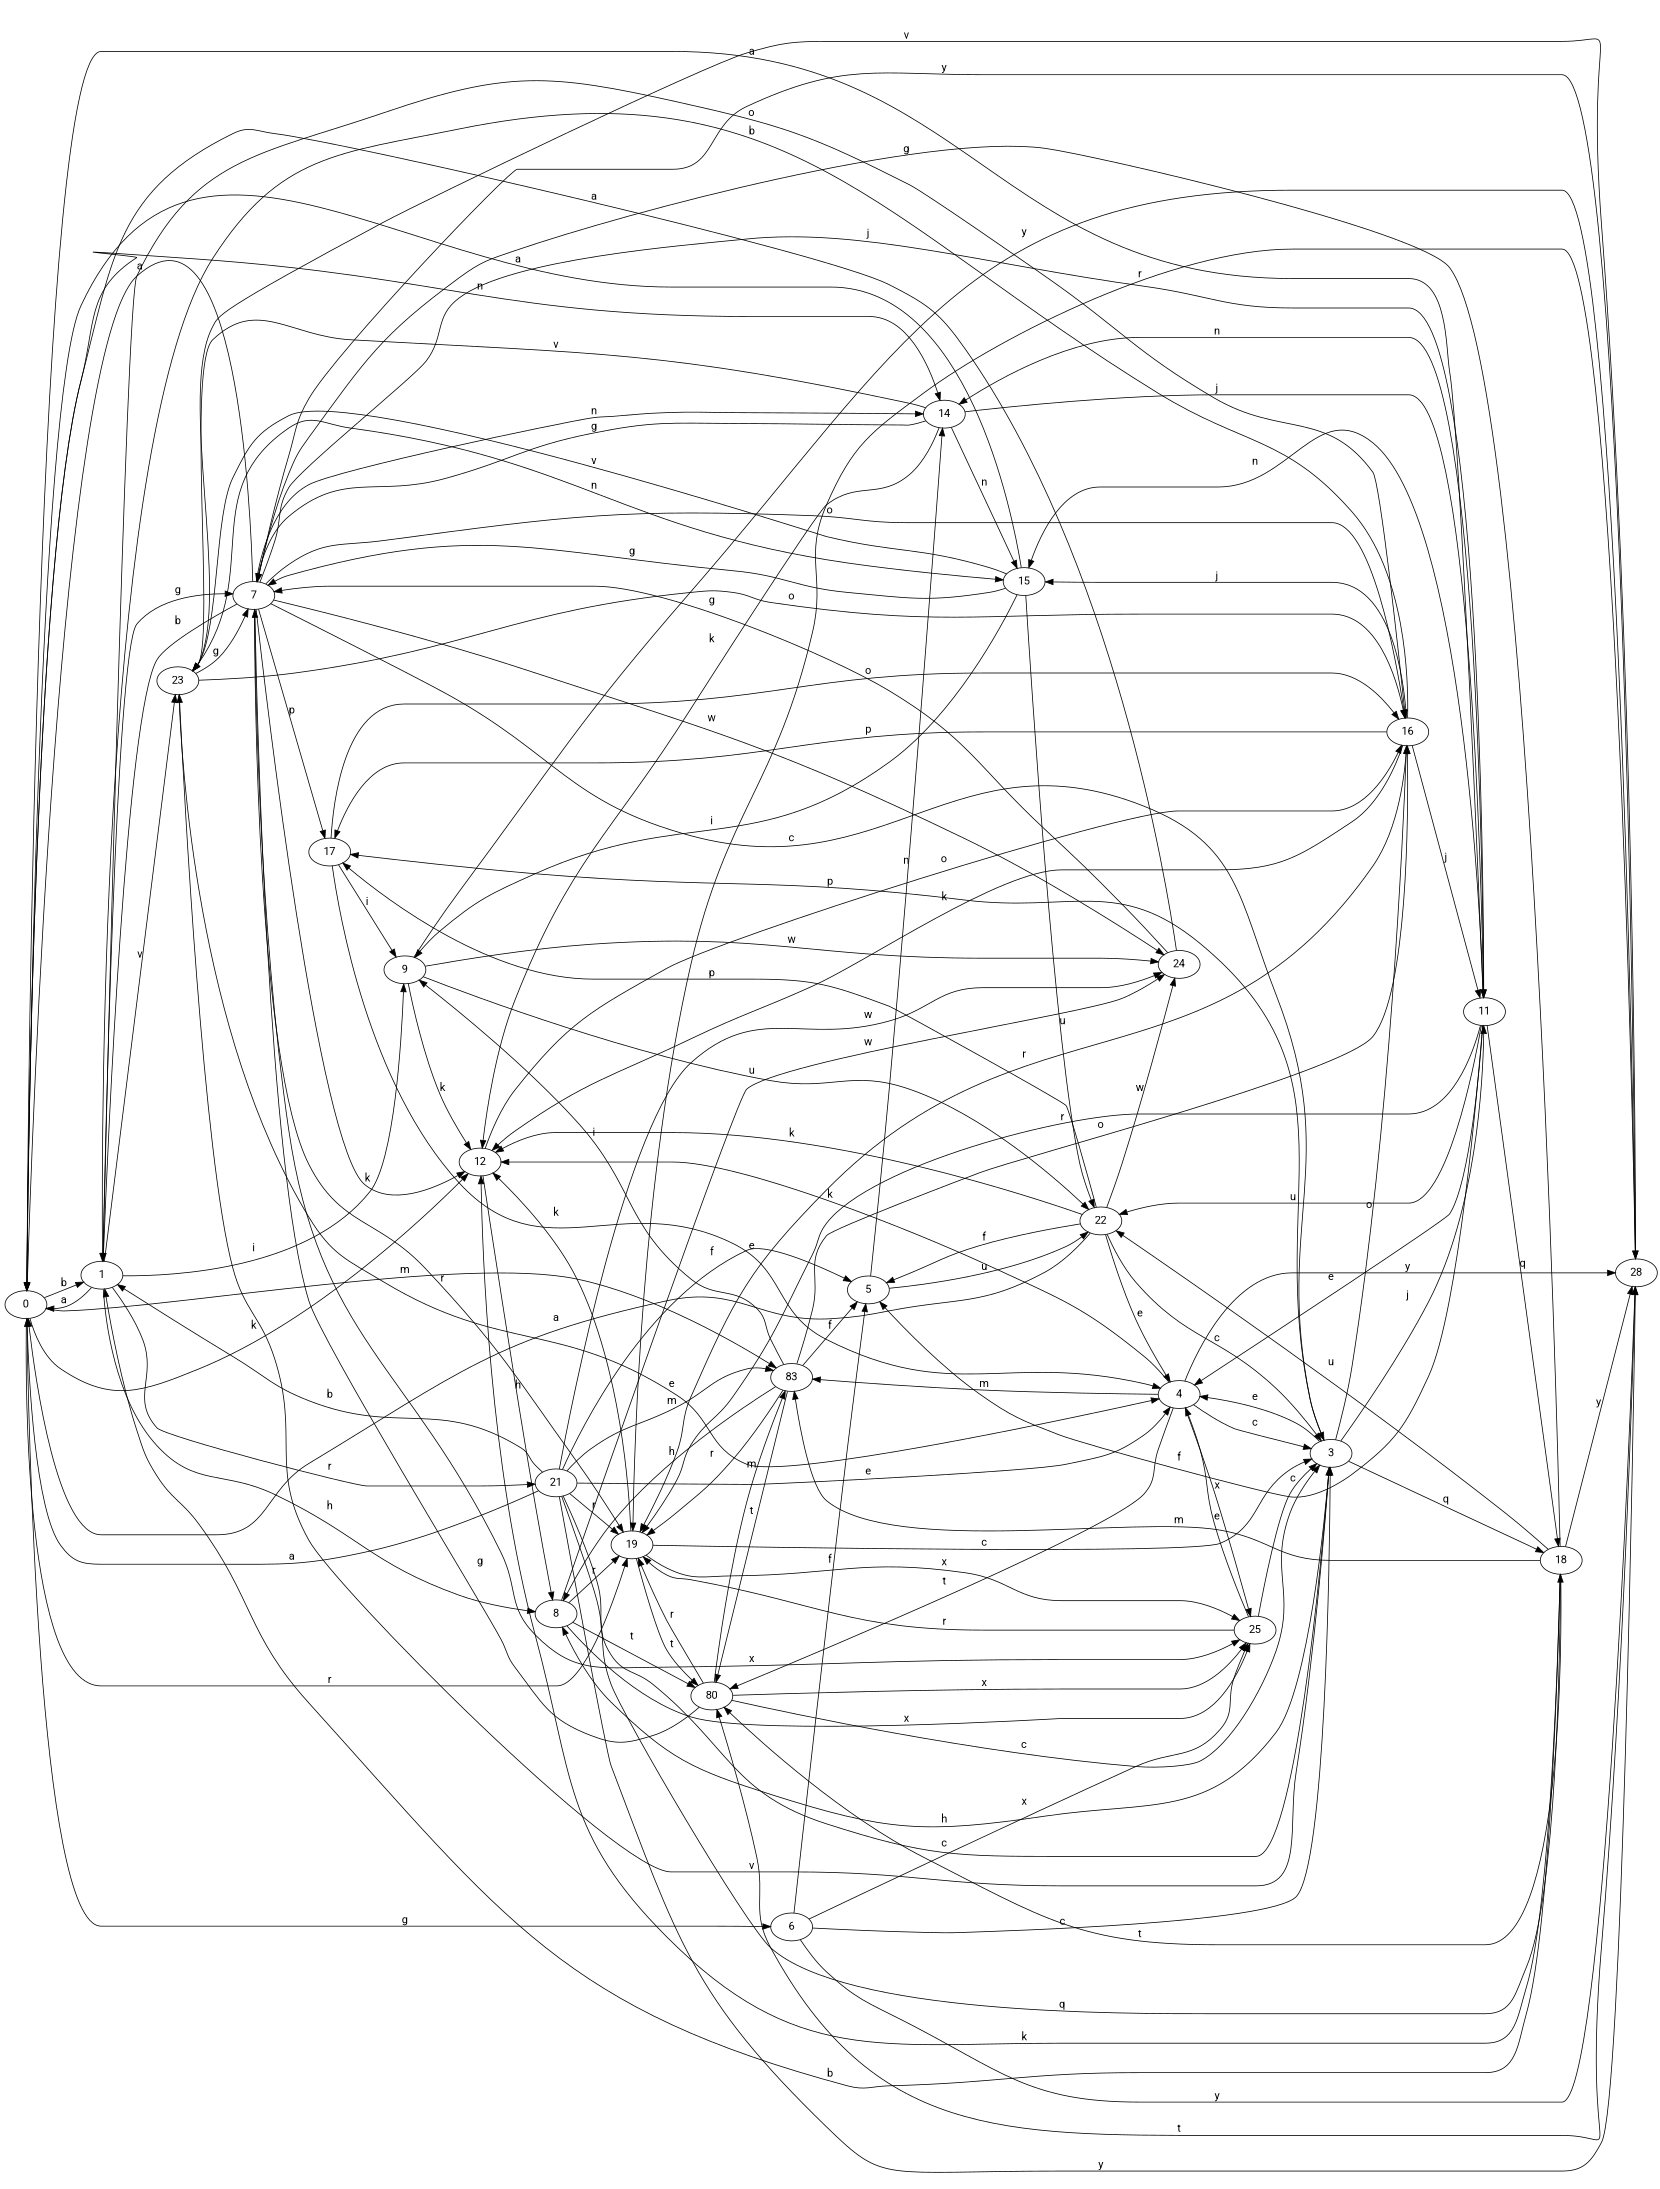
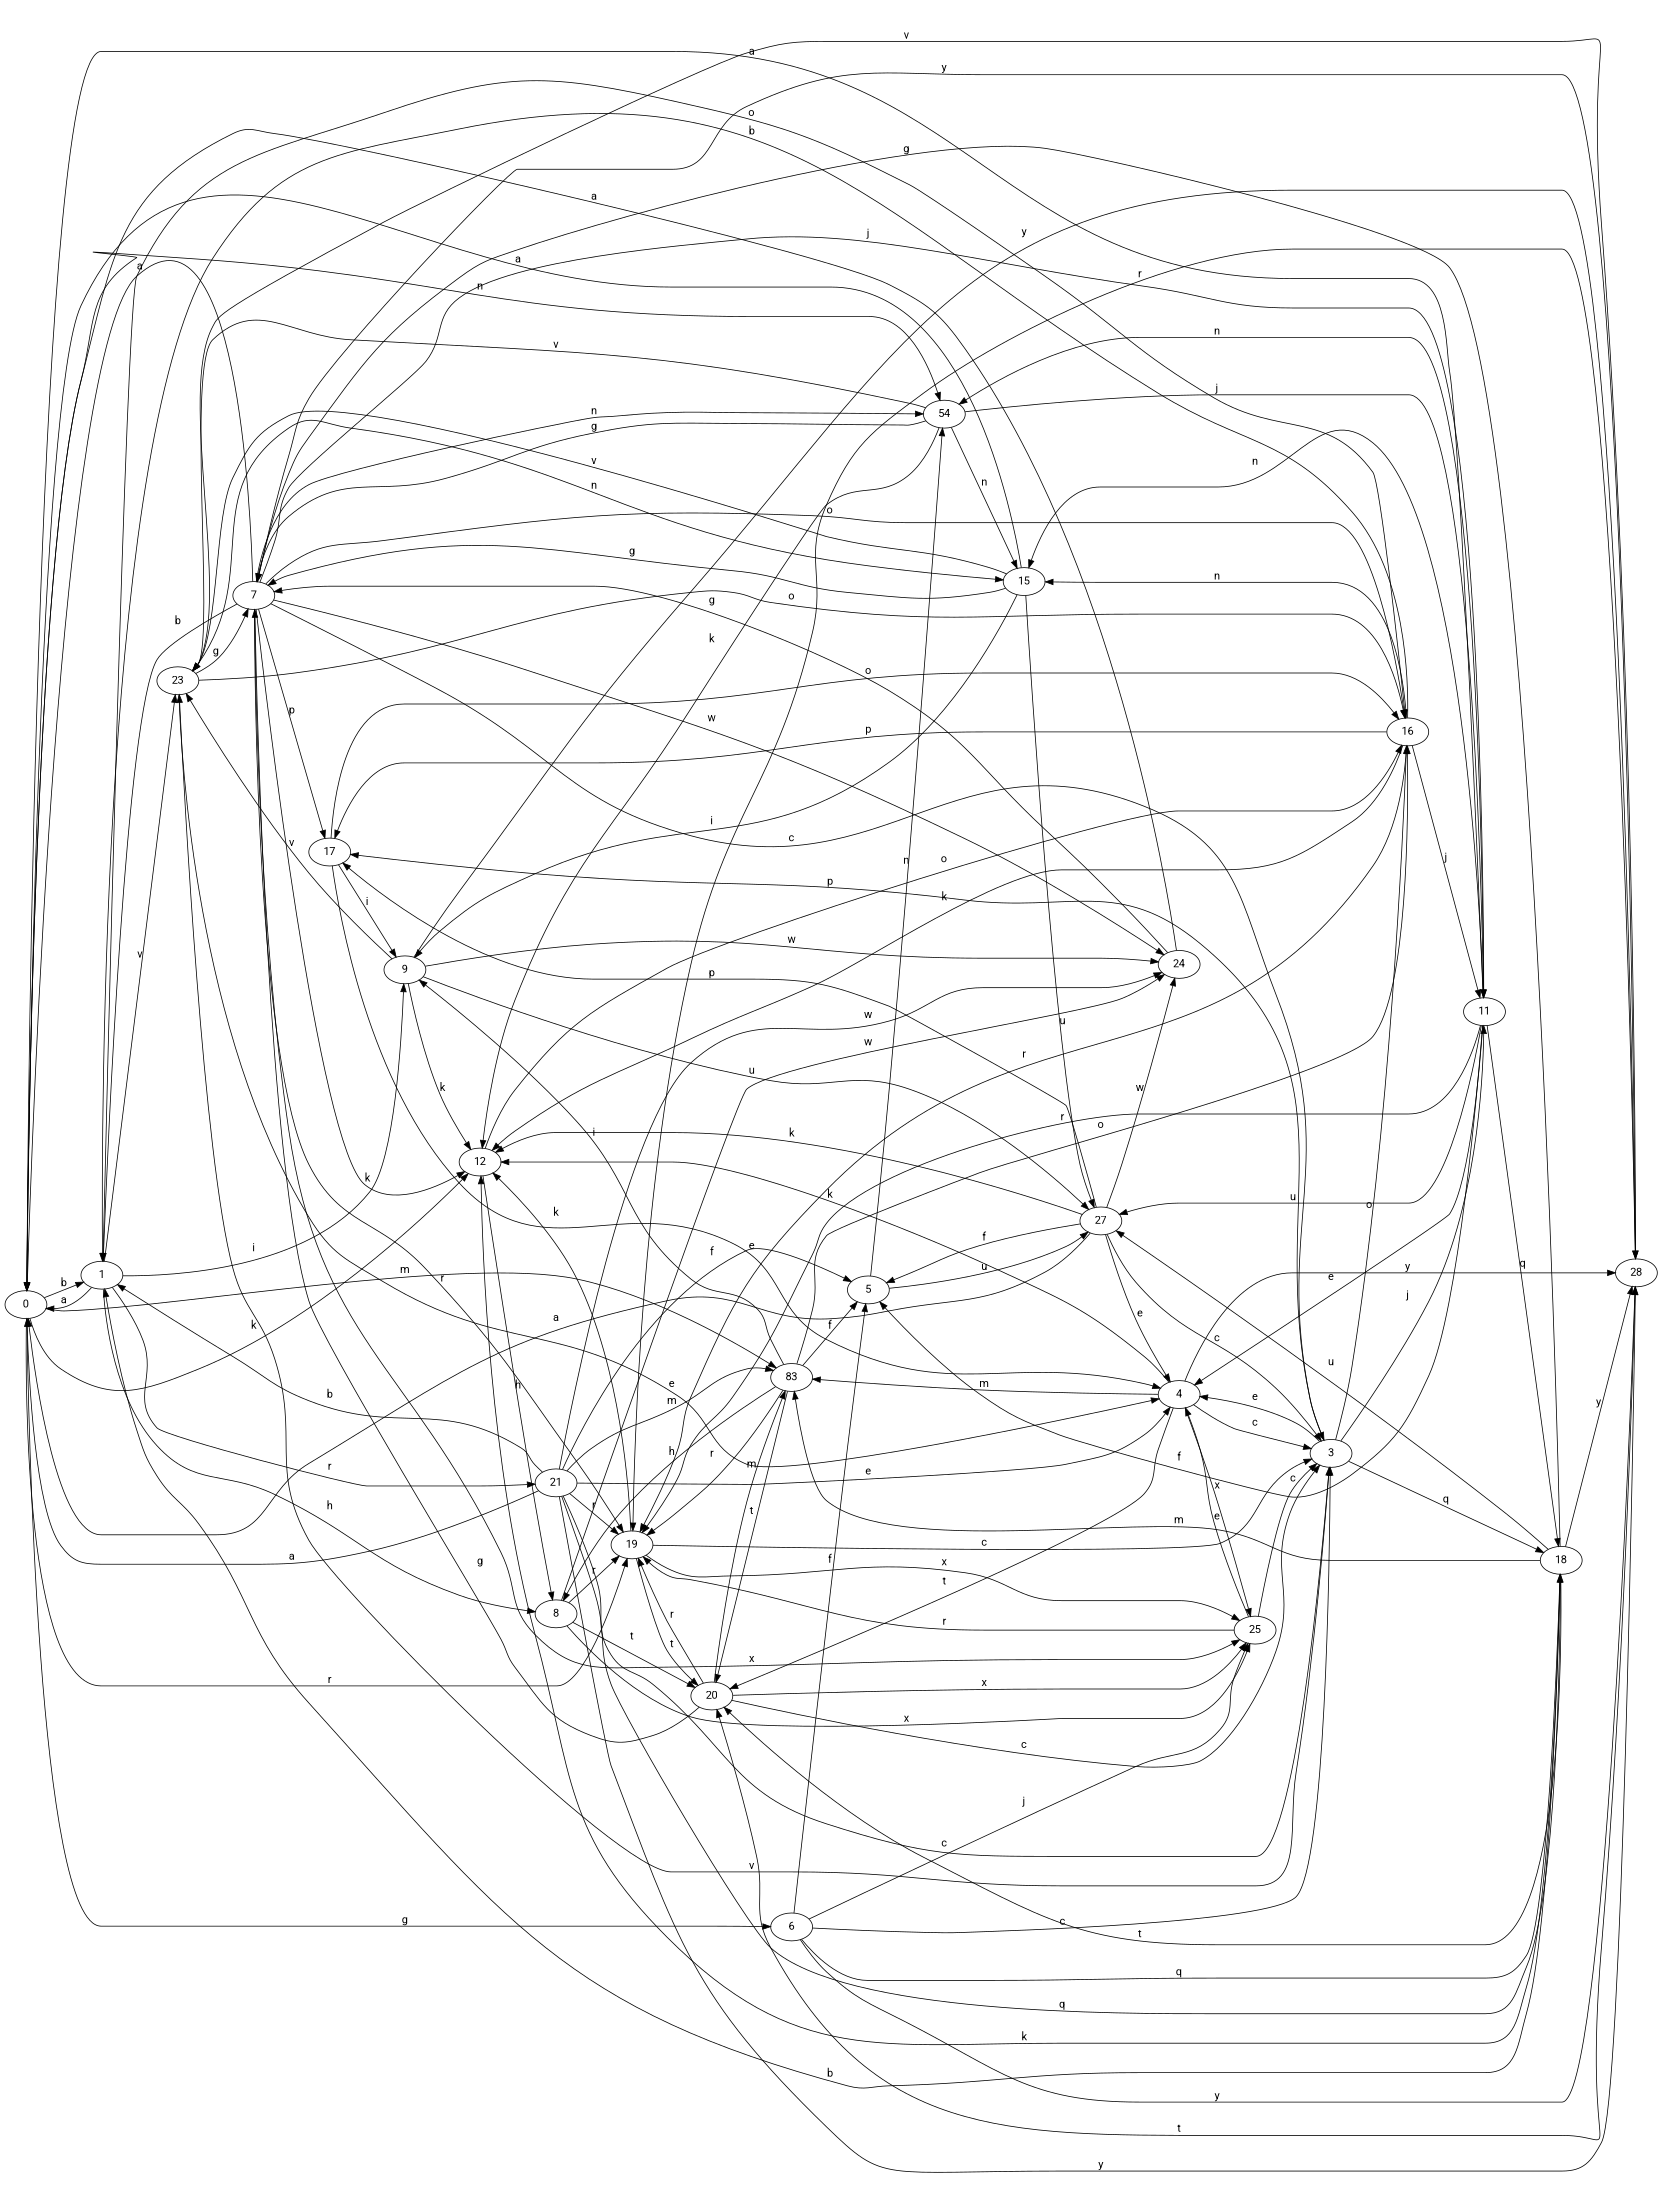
(944, 414) -> (944, 414)
(1217, 577) -> (1217, 577)
none -> (276, 831)
(114, 894) -> none
(1101, 1221) -> (1101, 1221)
(712, 1696) -> (712, 1696)
(1024, 1802) -> (1024, 1802)
(1062, 1814) -> none
none -> (1349, 1978)
